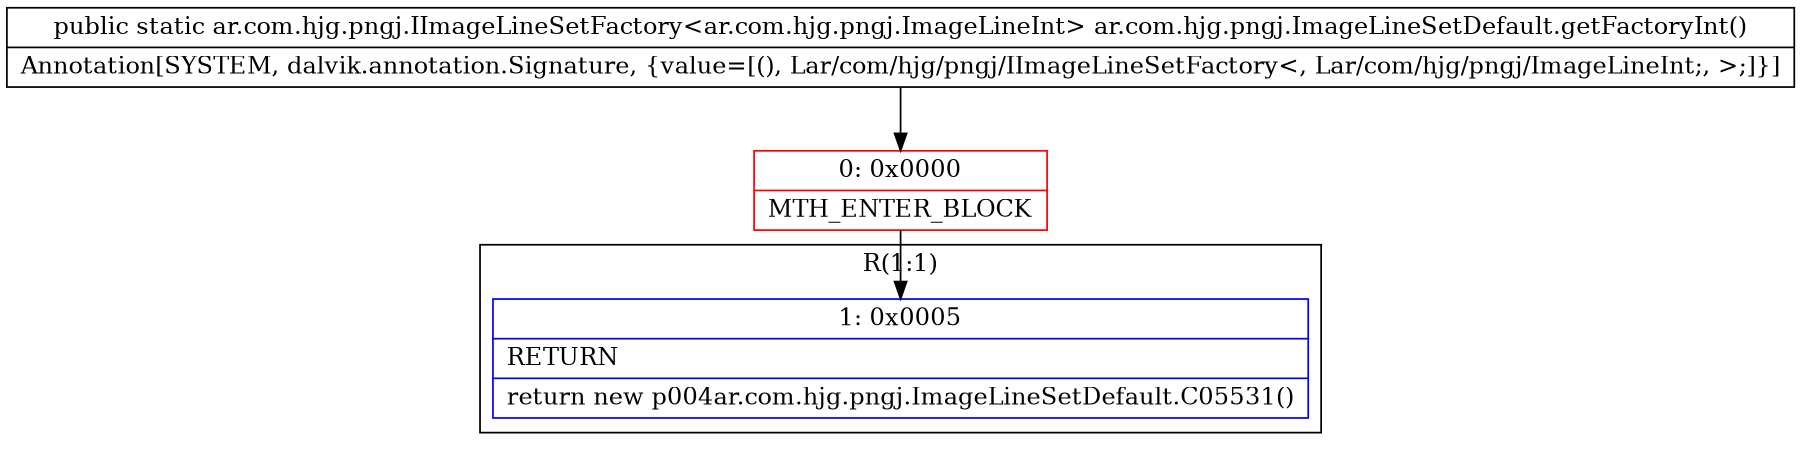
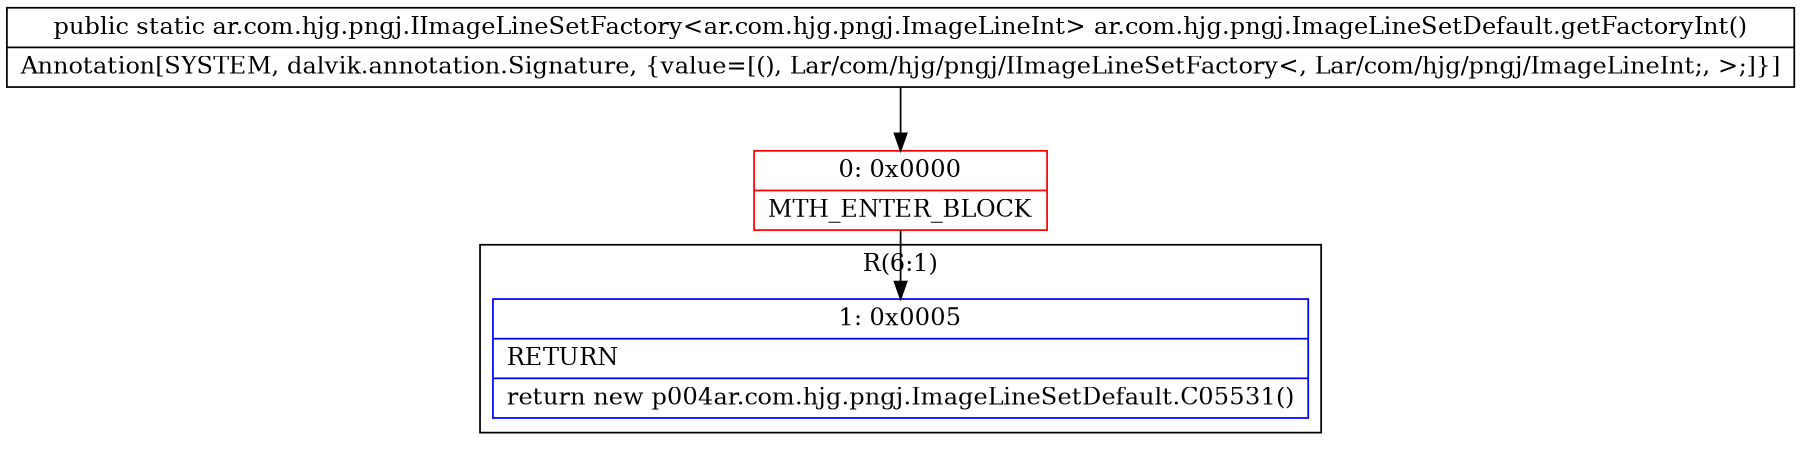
(901, 265) -> (901, 265)
